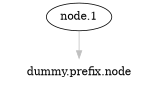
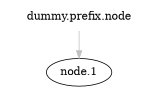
(79, 41) -> (79, 41)
